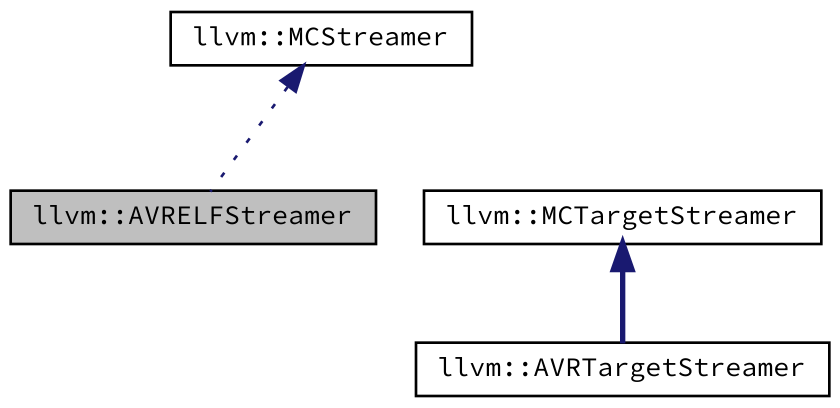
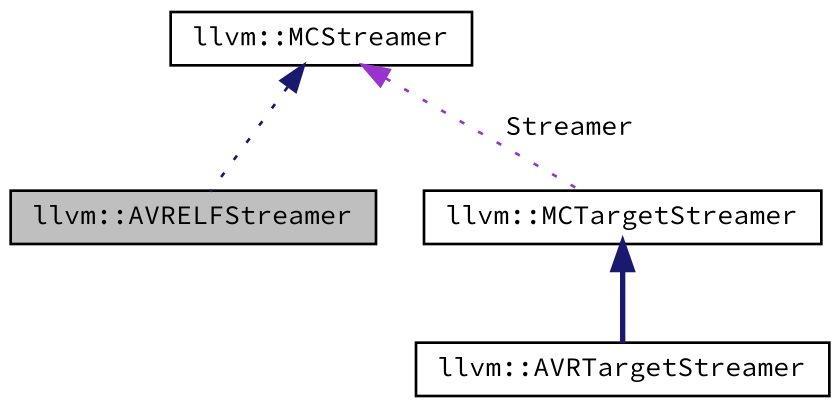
none -> (484, 135)
